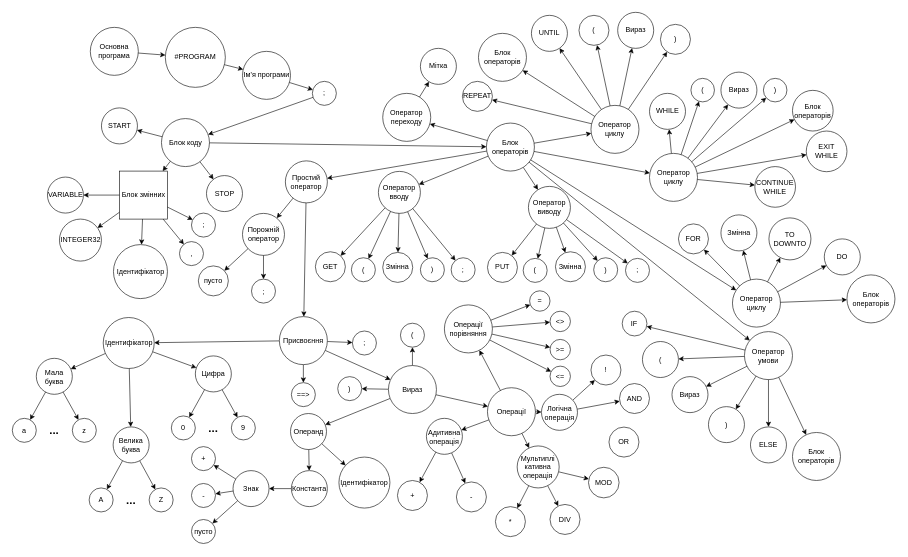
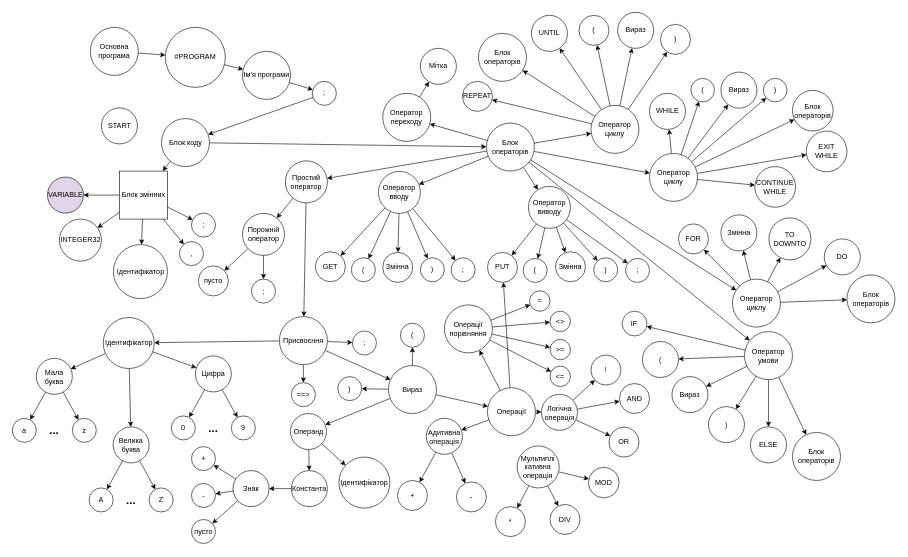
(151, 134) -> none
(206, 169) -> none
(224, 194) -> none
(65, 195) -> (65, 195)
none -> (591, 427)
(525, 439) -> (506, 327)
